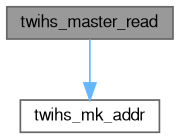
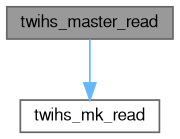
(90, 116) -> (90, 116)
